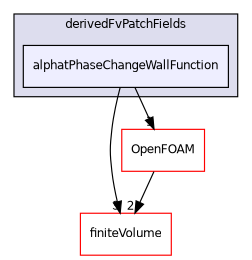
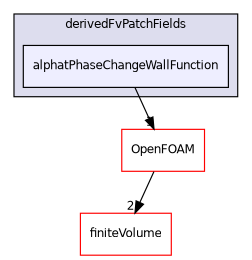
(111, 144) -> none
